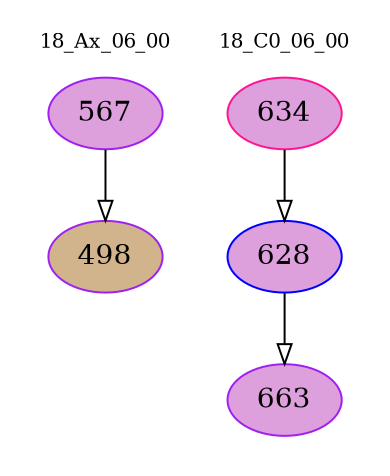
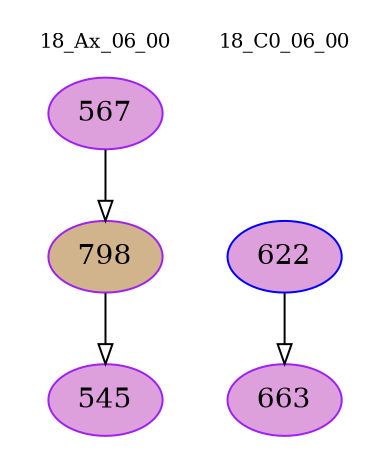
(285, 113) -> none
(105, 257) -> (105, 257)
(285, 257) -> (285, 257)
none -> (105, 400)
